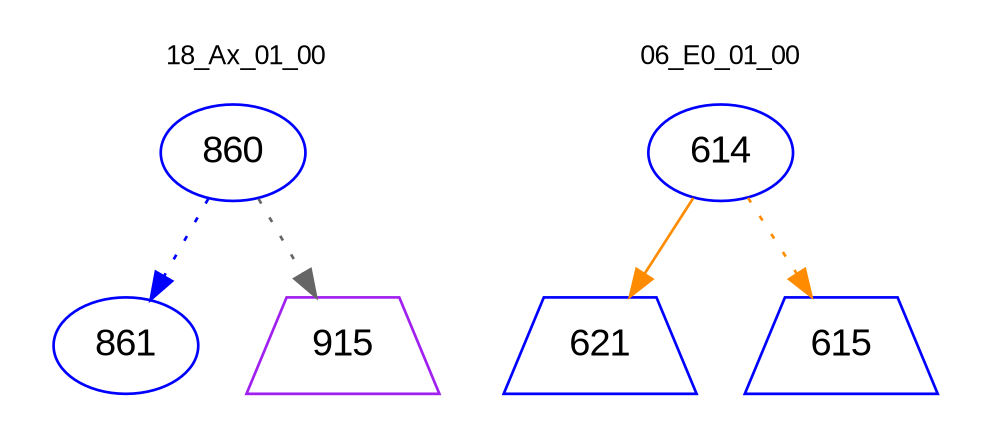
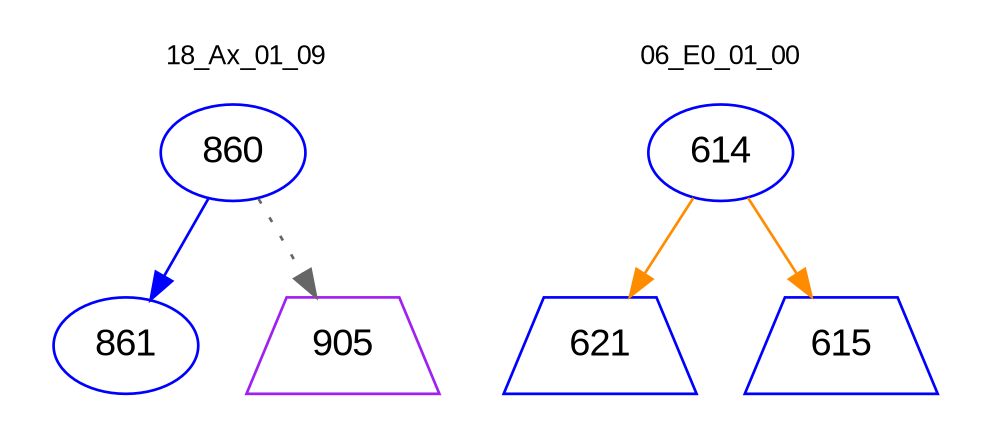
(246, 58) -> (246, 58)
(772, 236) -> (772, 236)
(186, 238) -> (186, 238)
(343, 346) -> (343, 346)
